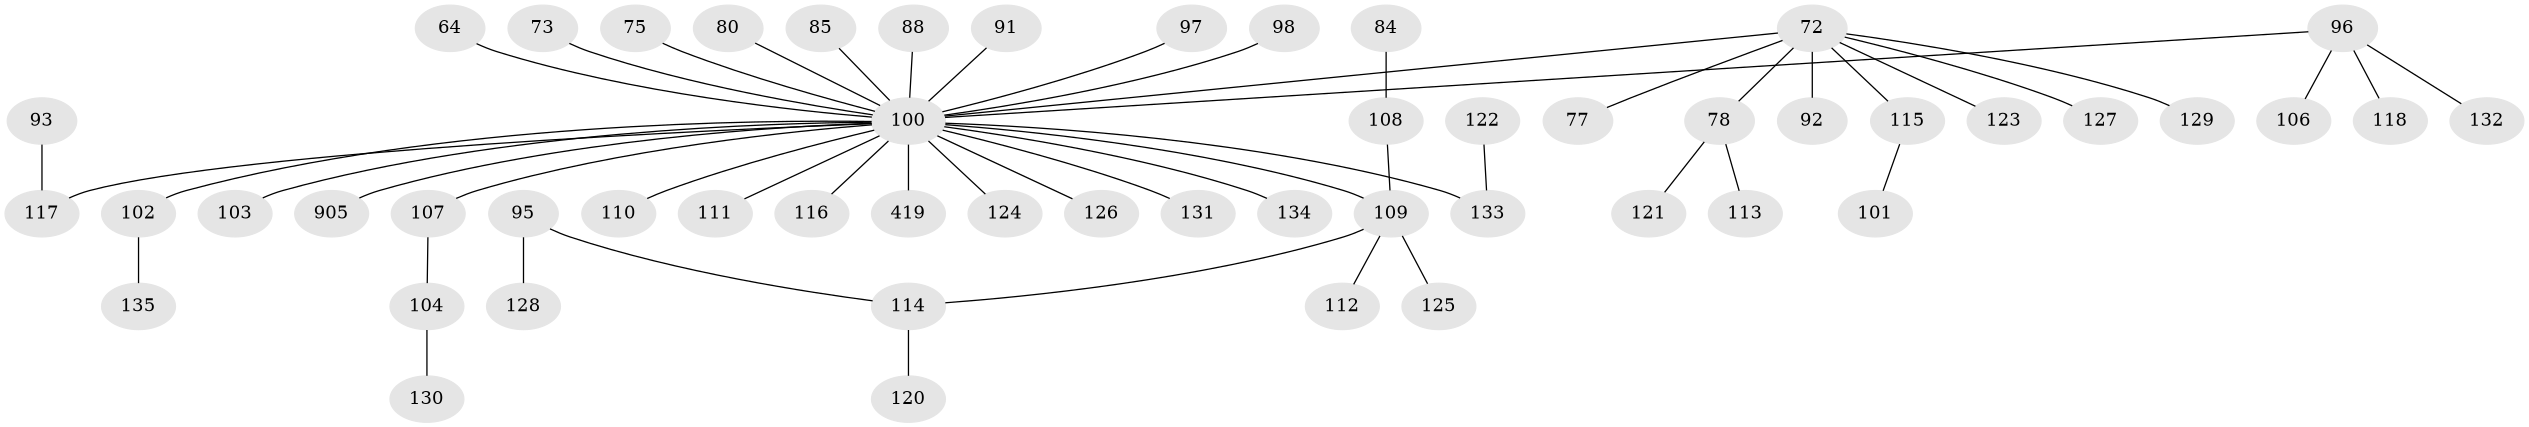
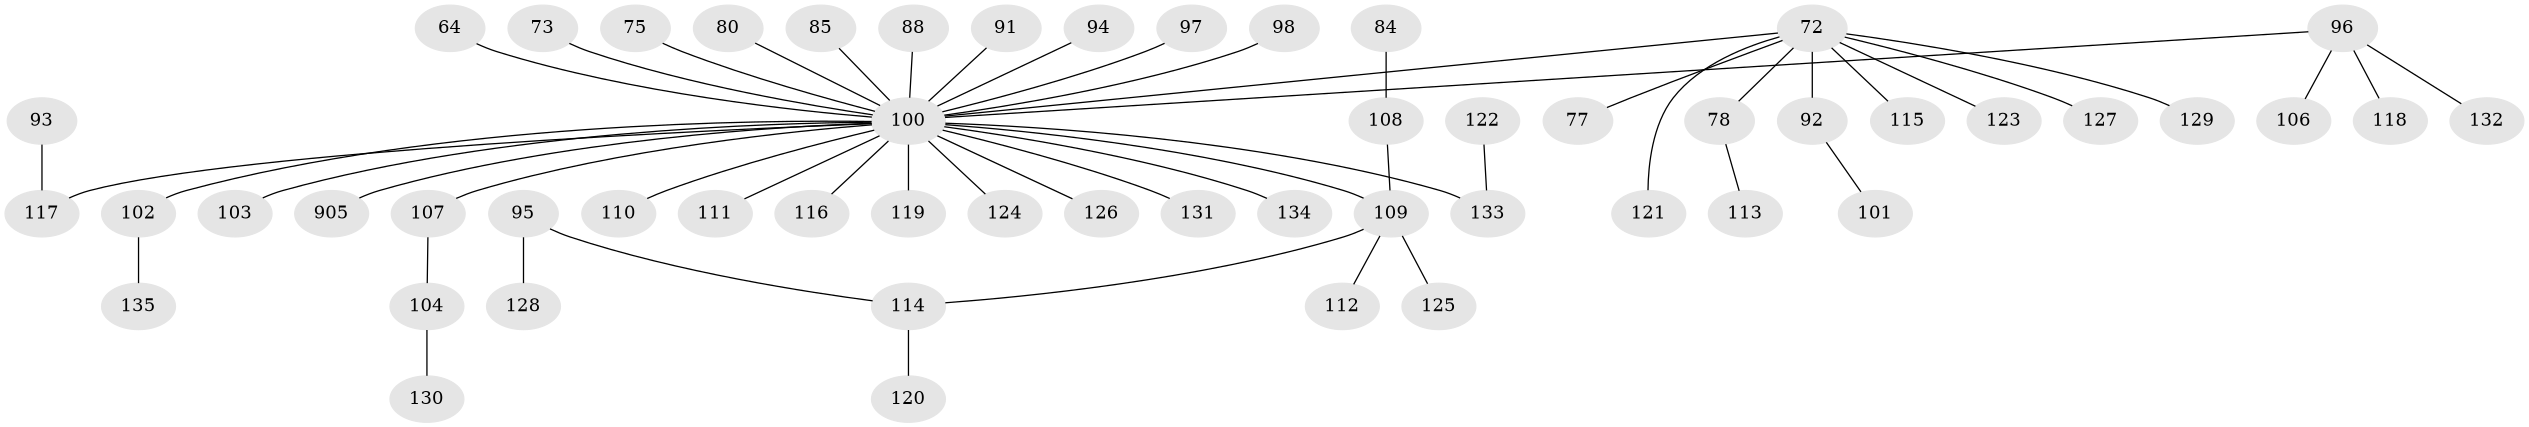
none -> (1099, 28)
(1684, 167) -> (1682, 88)
(1891, 167) -> (1844, 167)
(908, 214) -> (908, 214)
